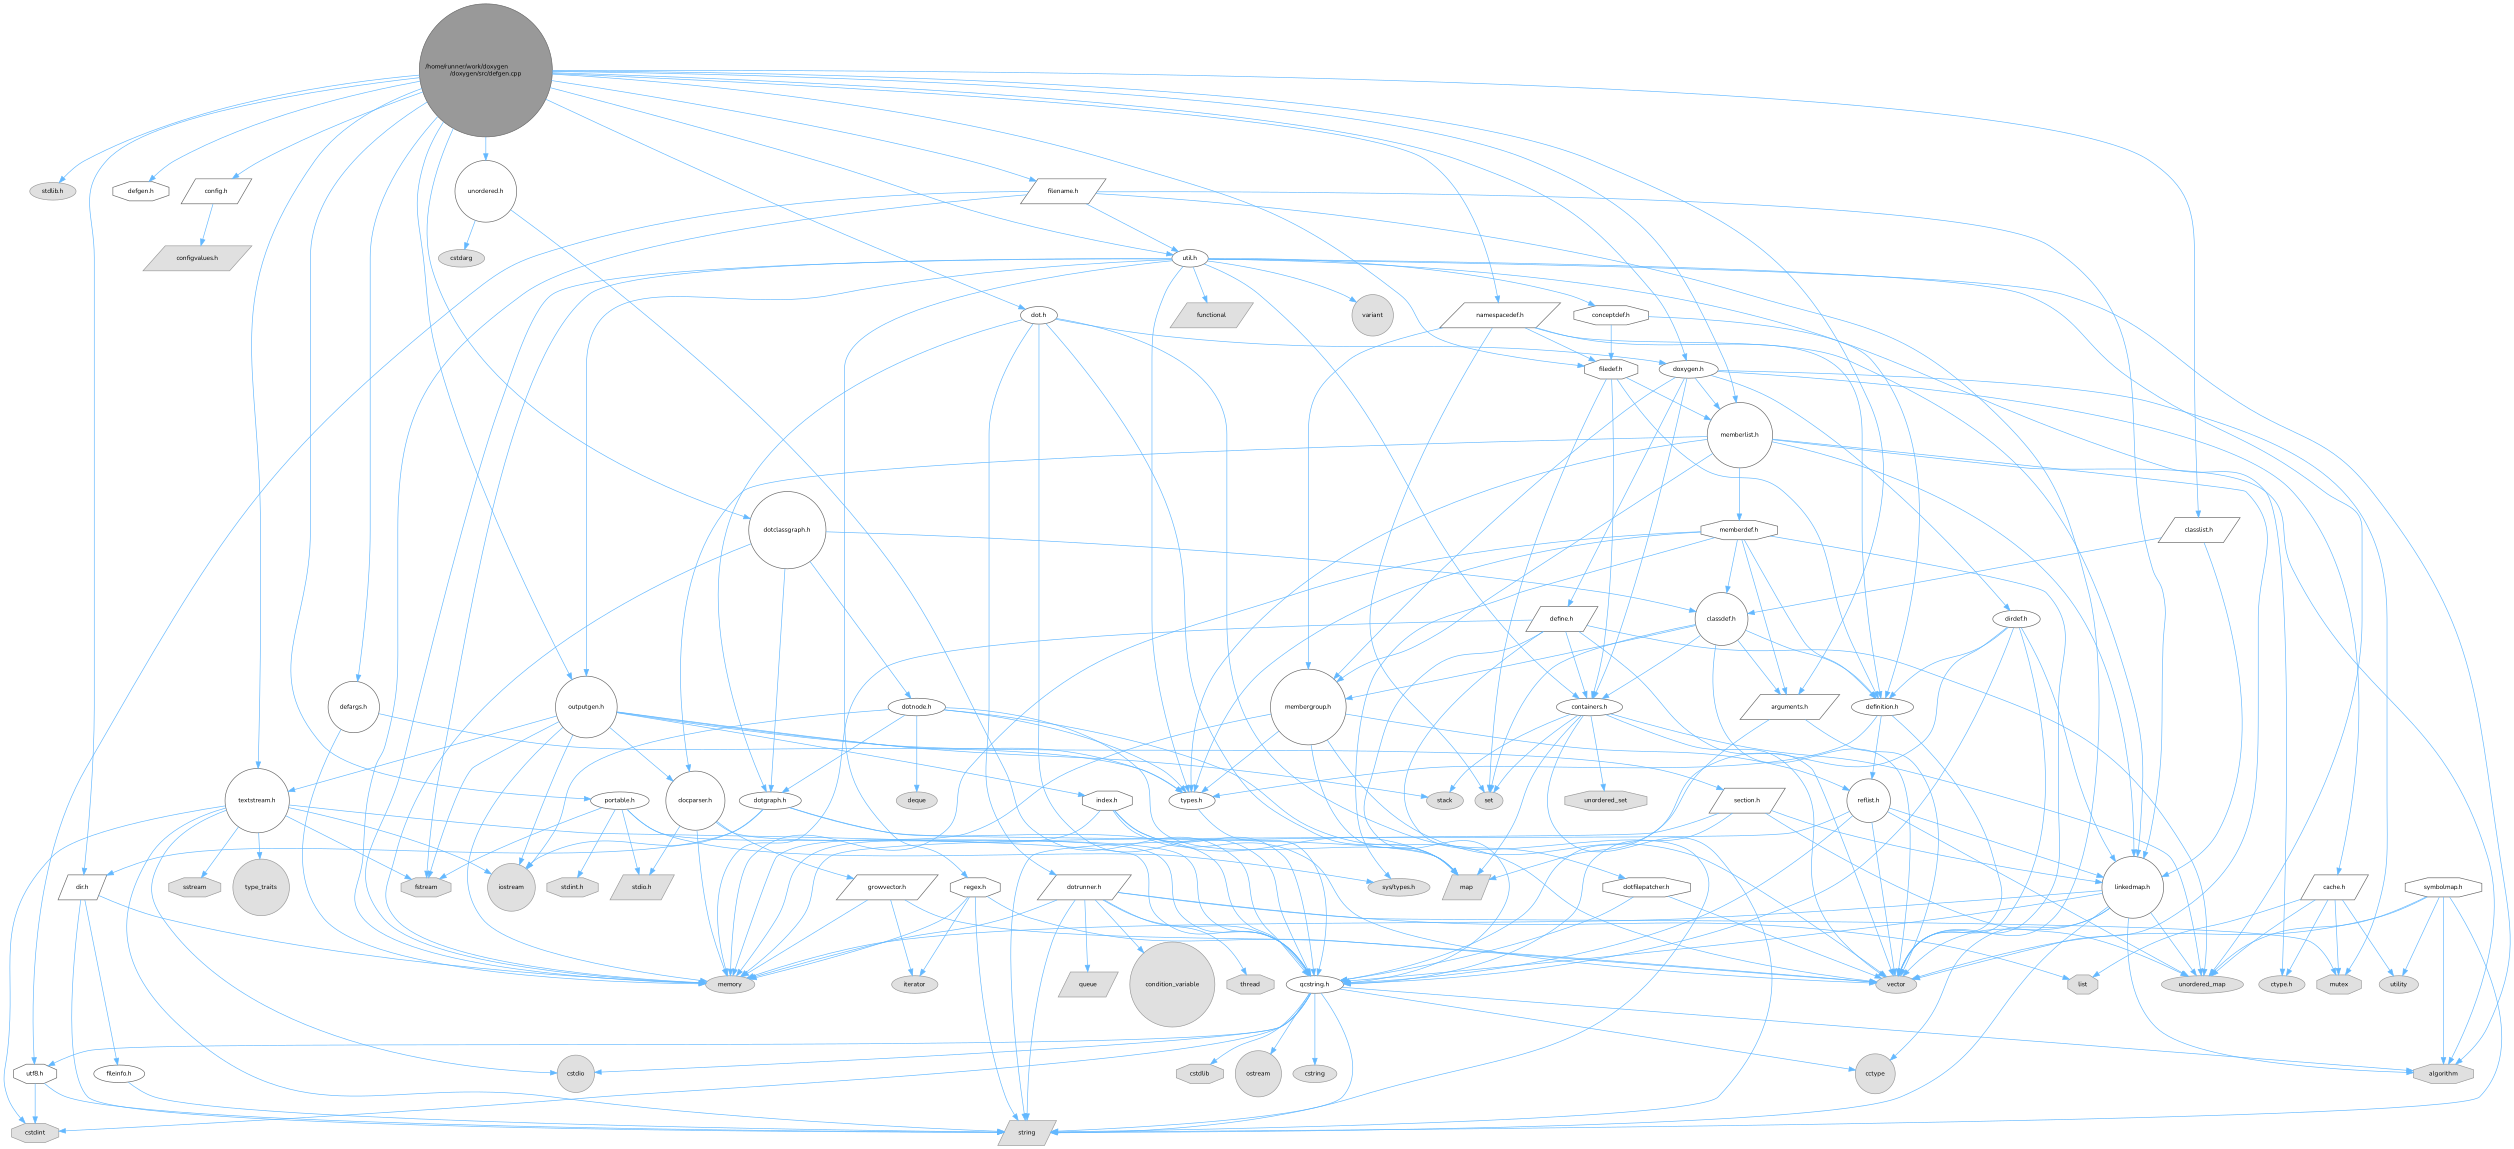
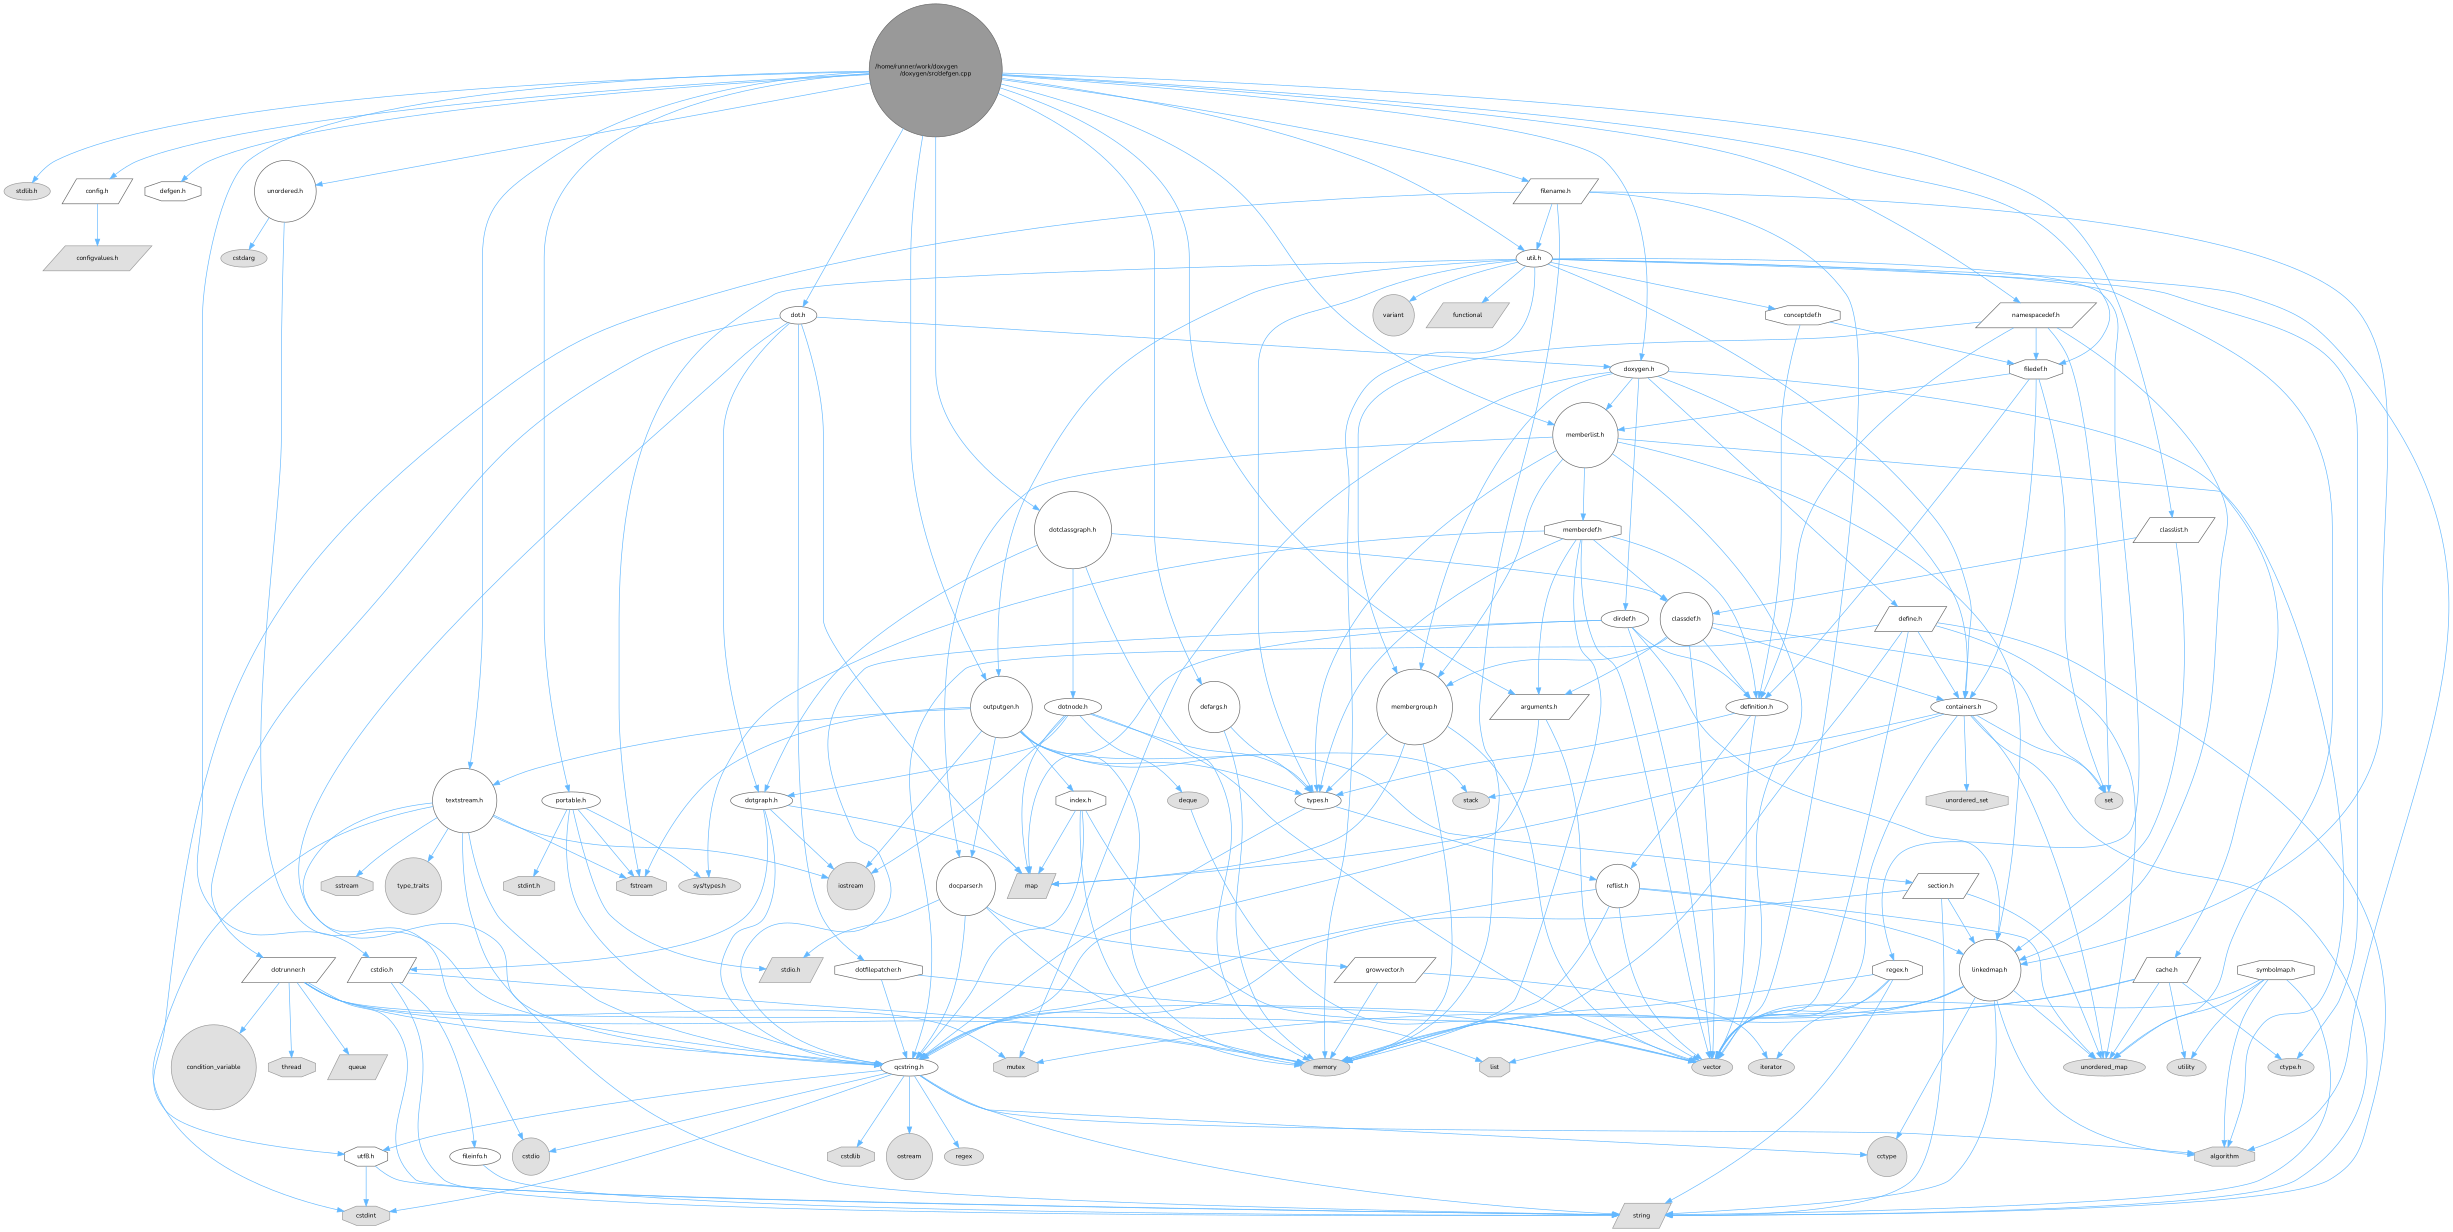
(1583, 748) -> (1475, 847)
(82, 887) -> (382, 970)
(1385, 944) -> (1404, 1024)
(1315, 1074) -> (964, 1157)
